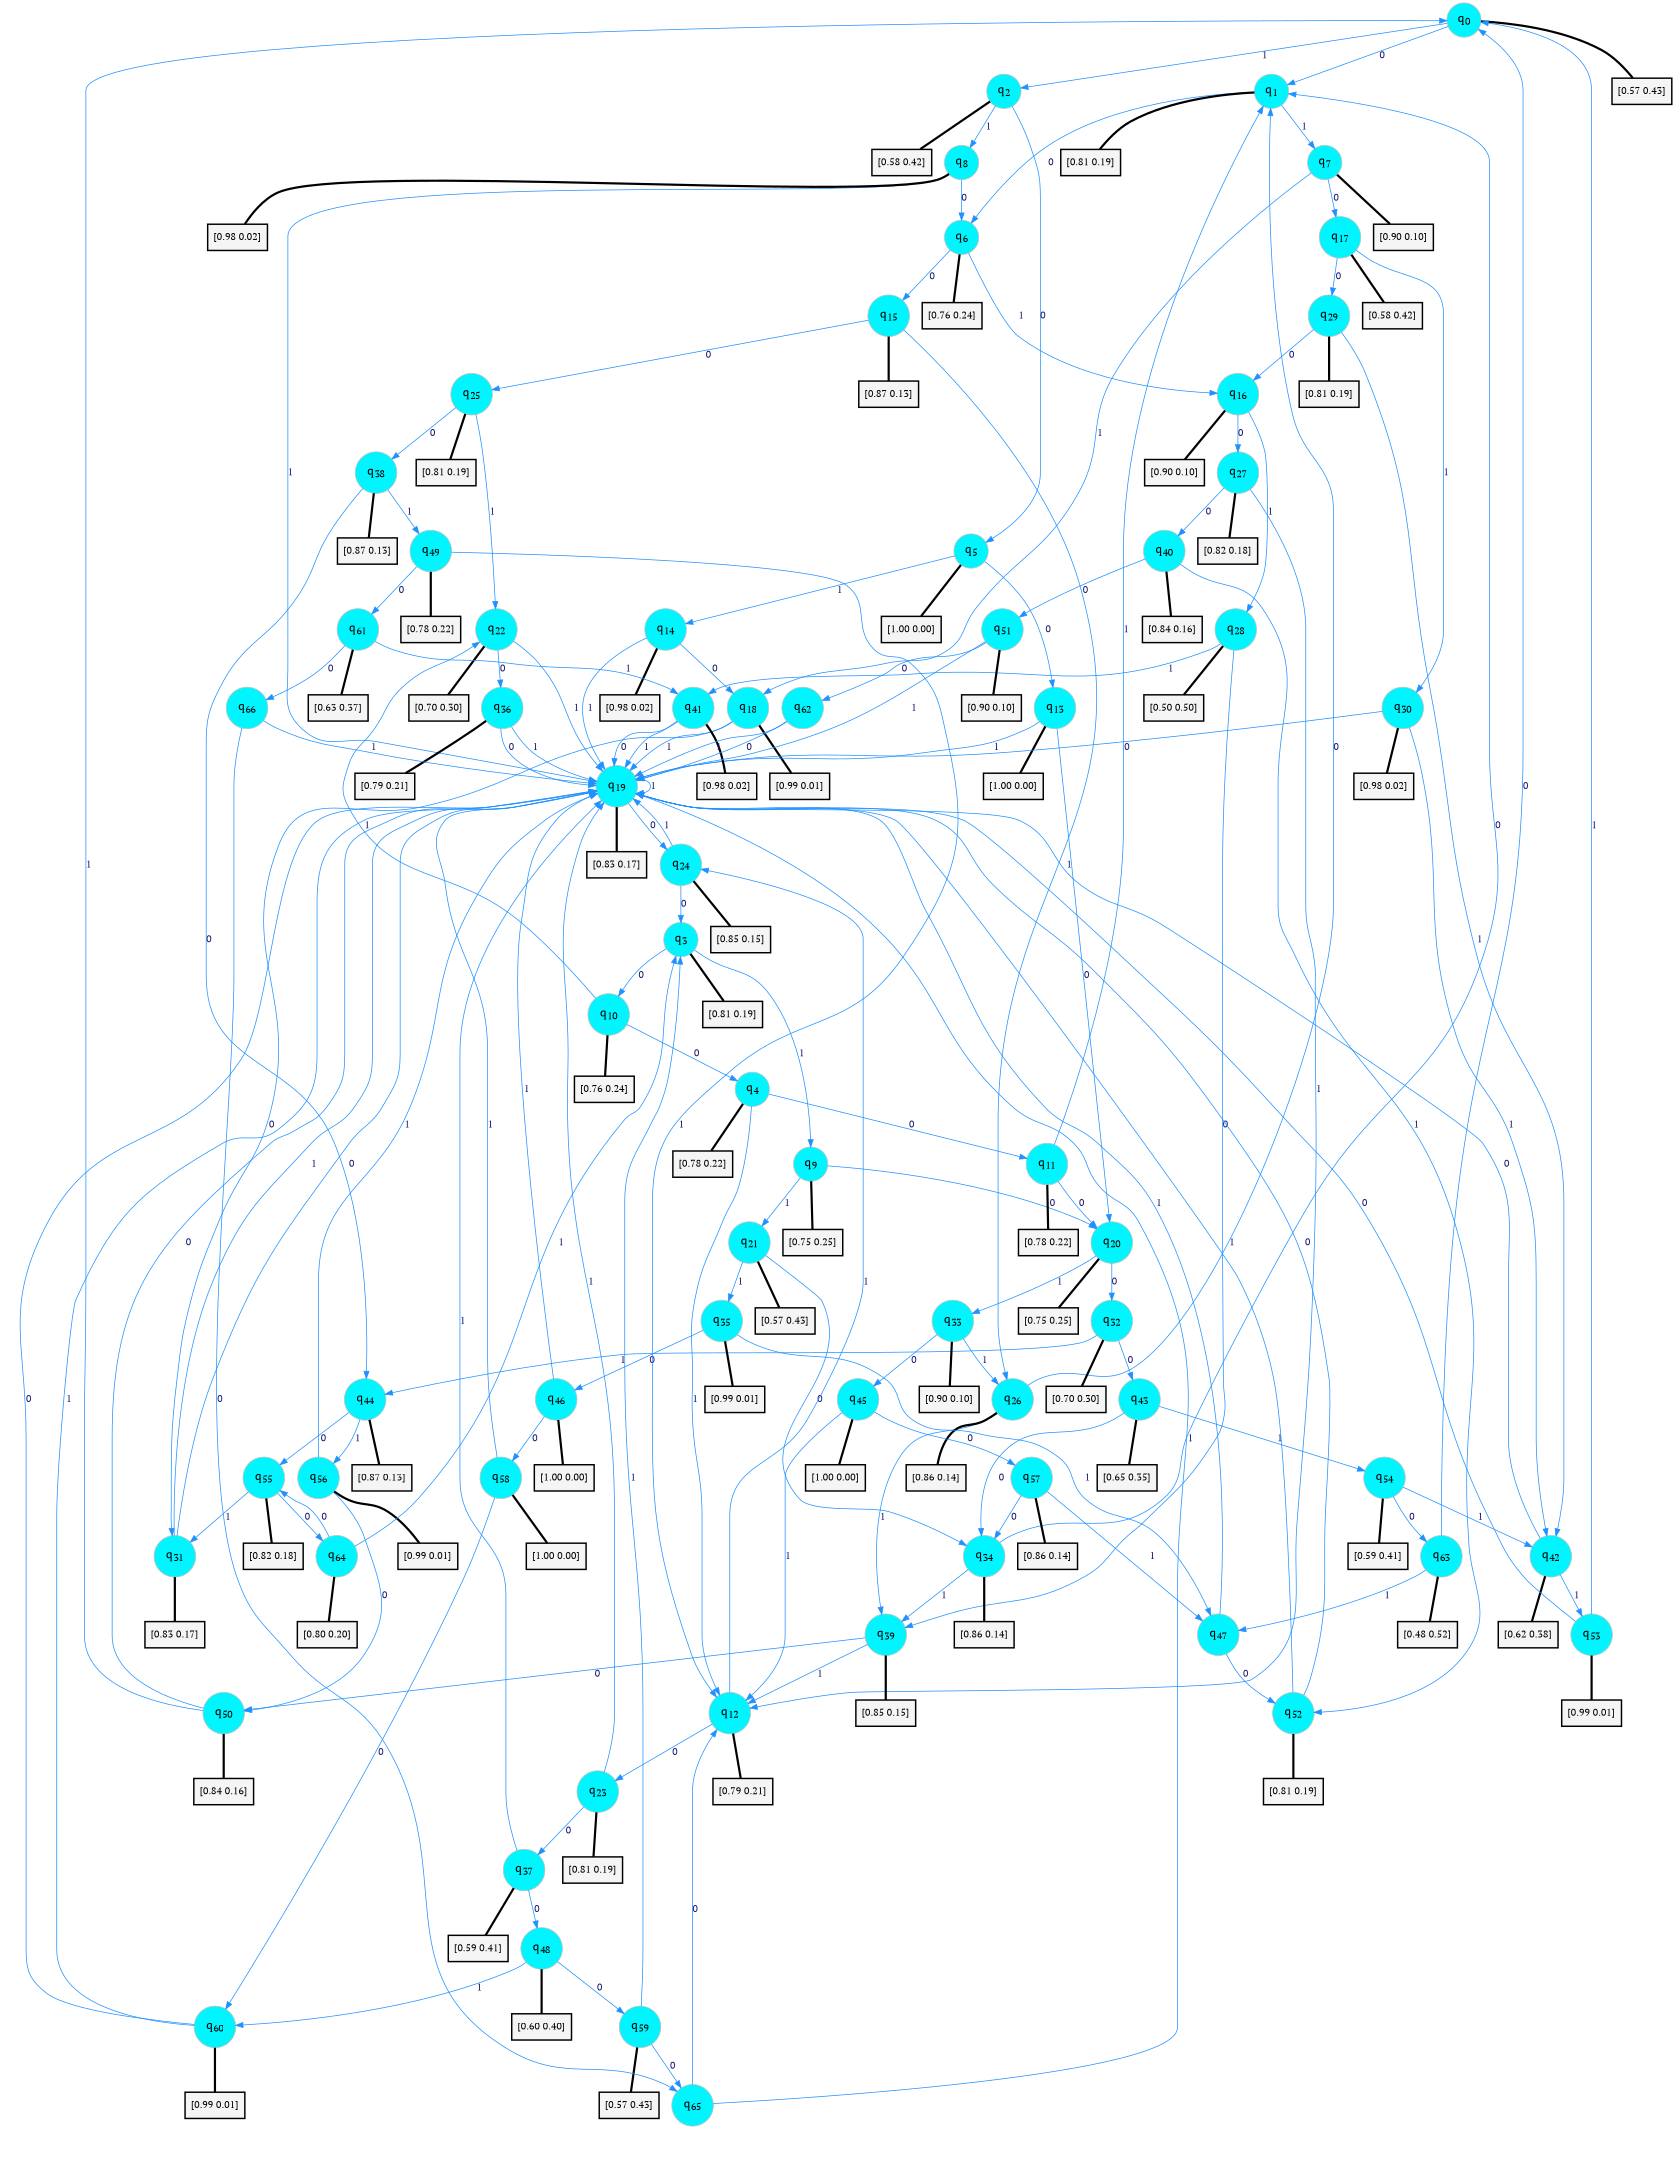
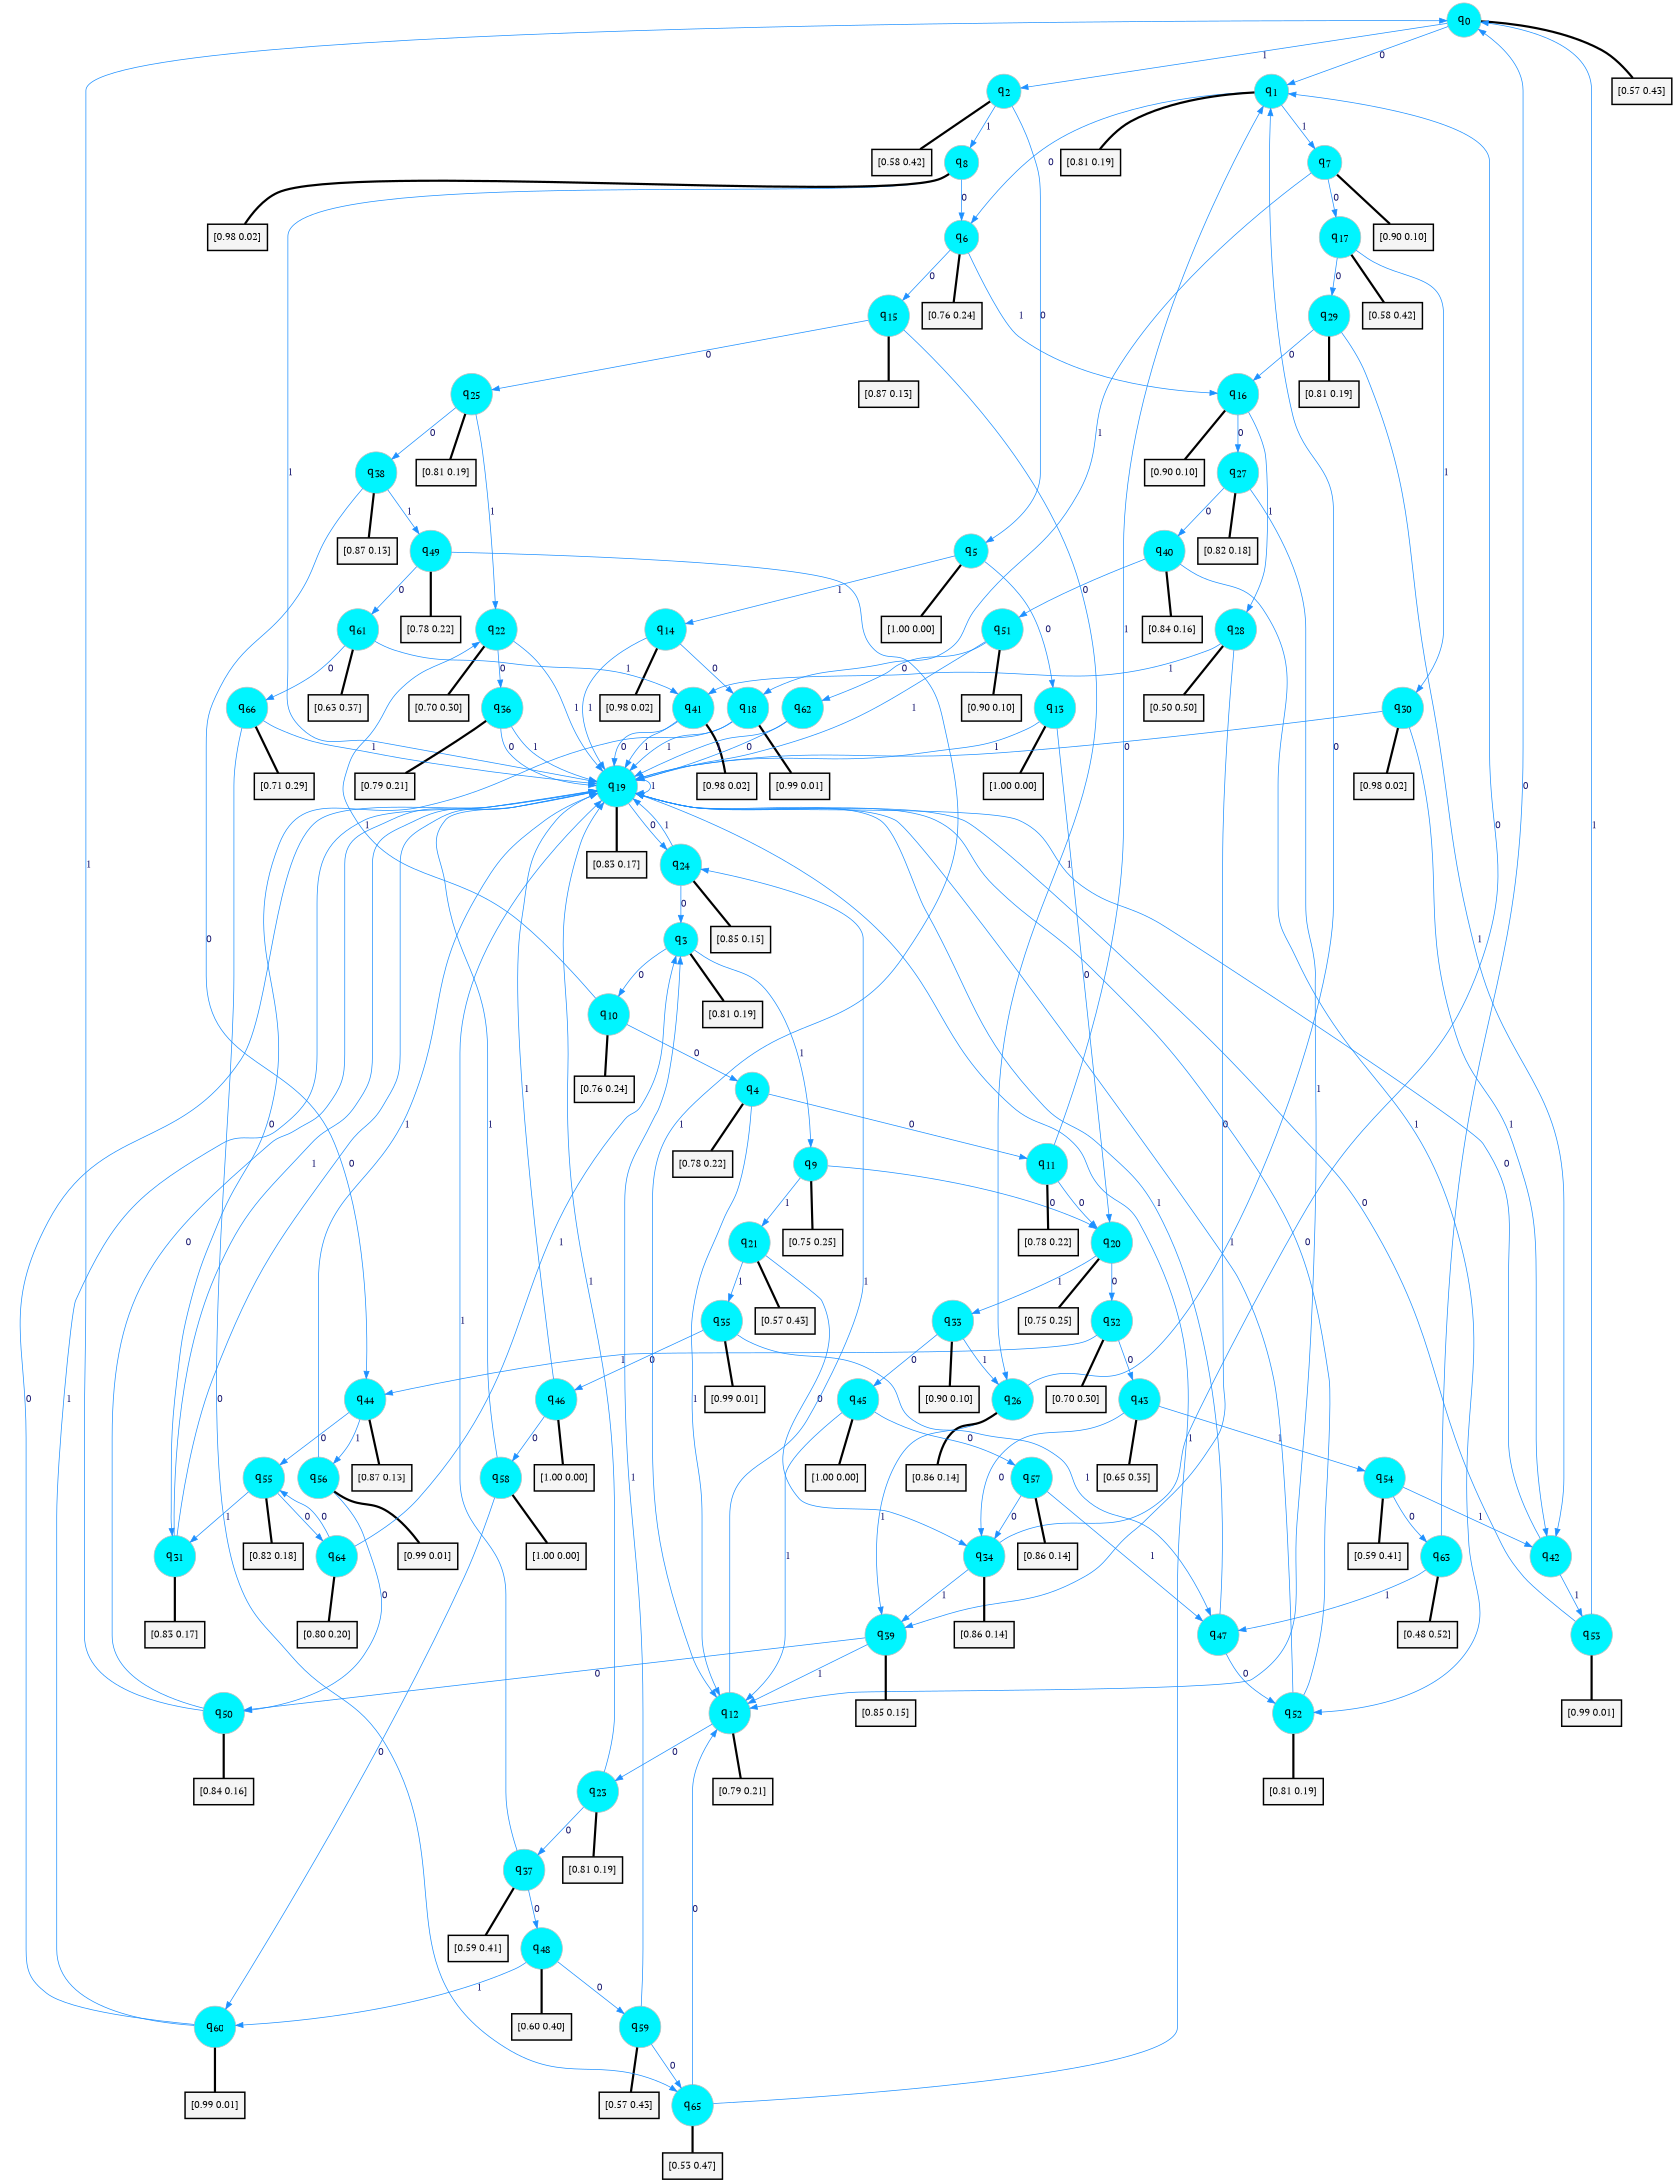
none -> (284, 786)
(1528, 1635) -> none
none -> (693, 2166)
